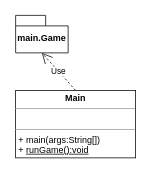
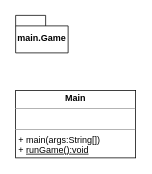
(59, 72) -> none
